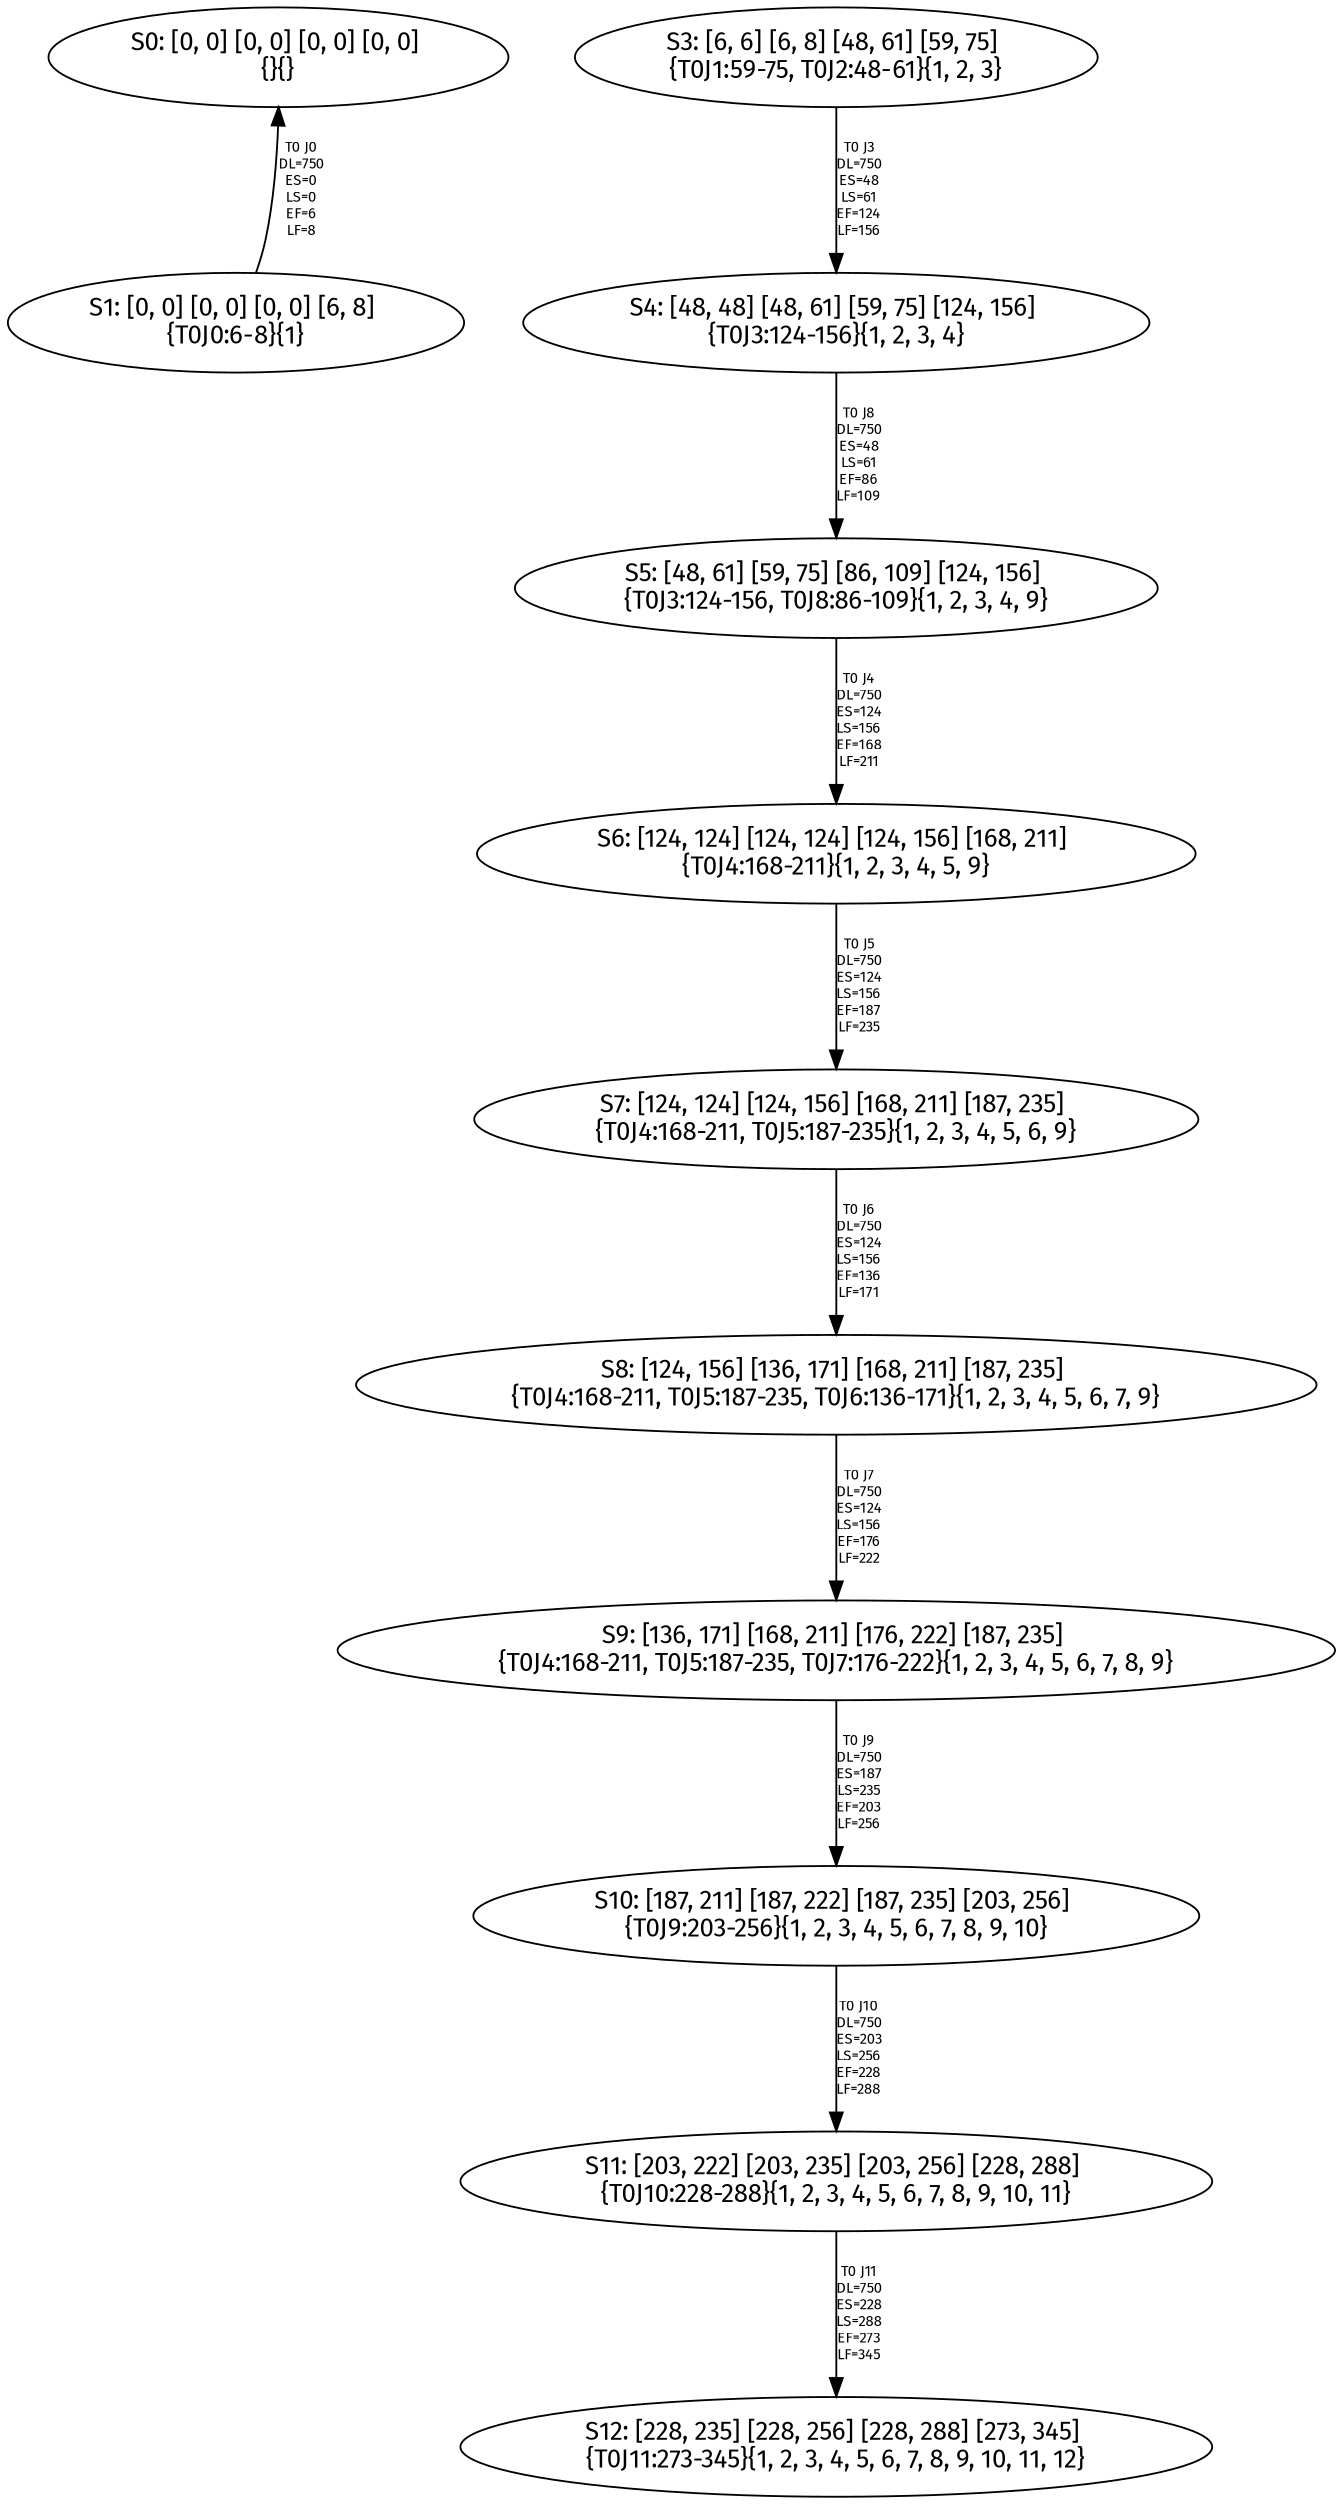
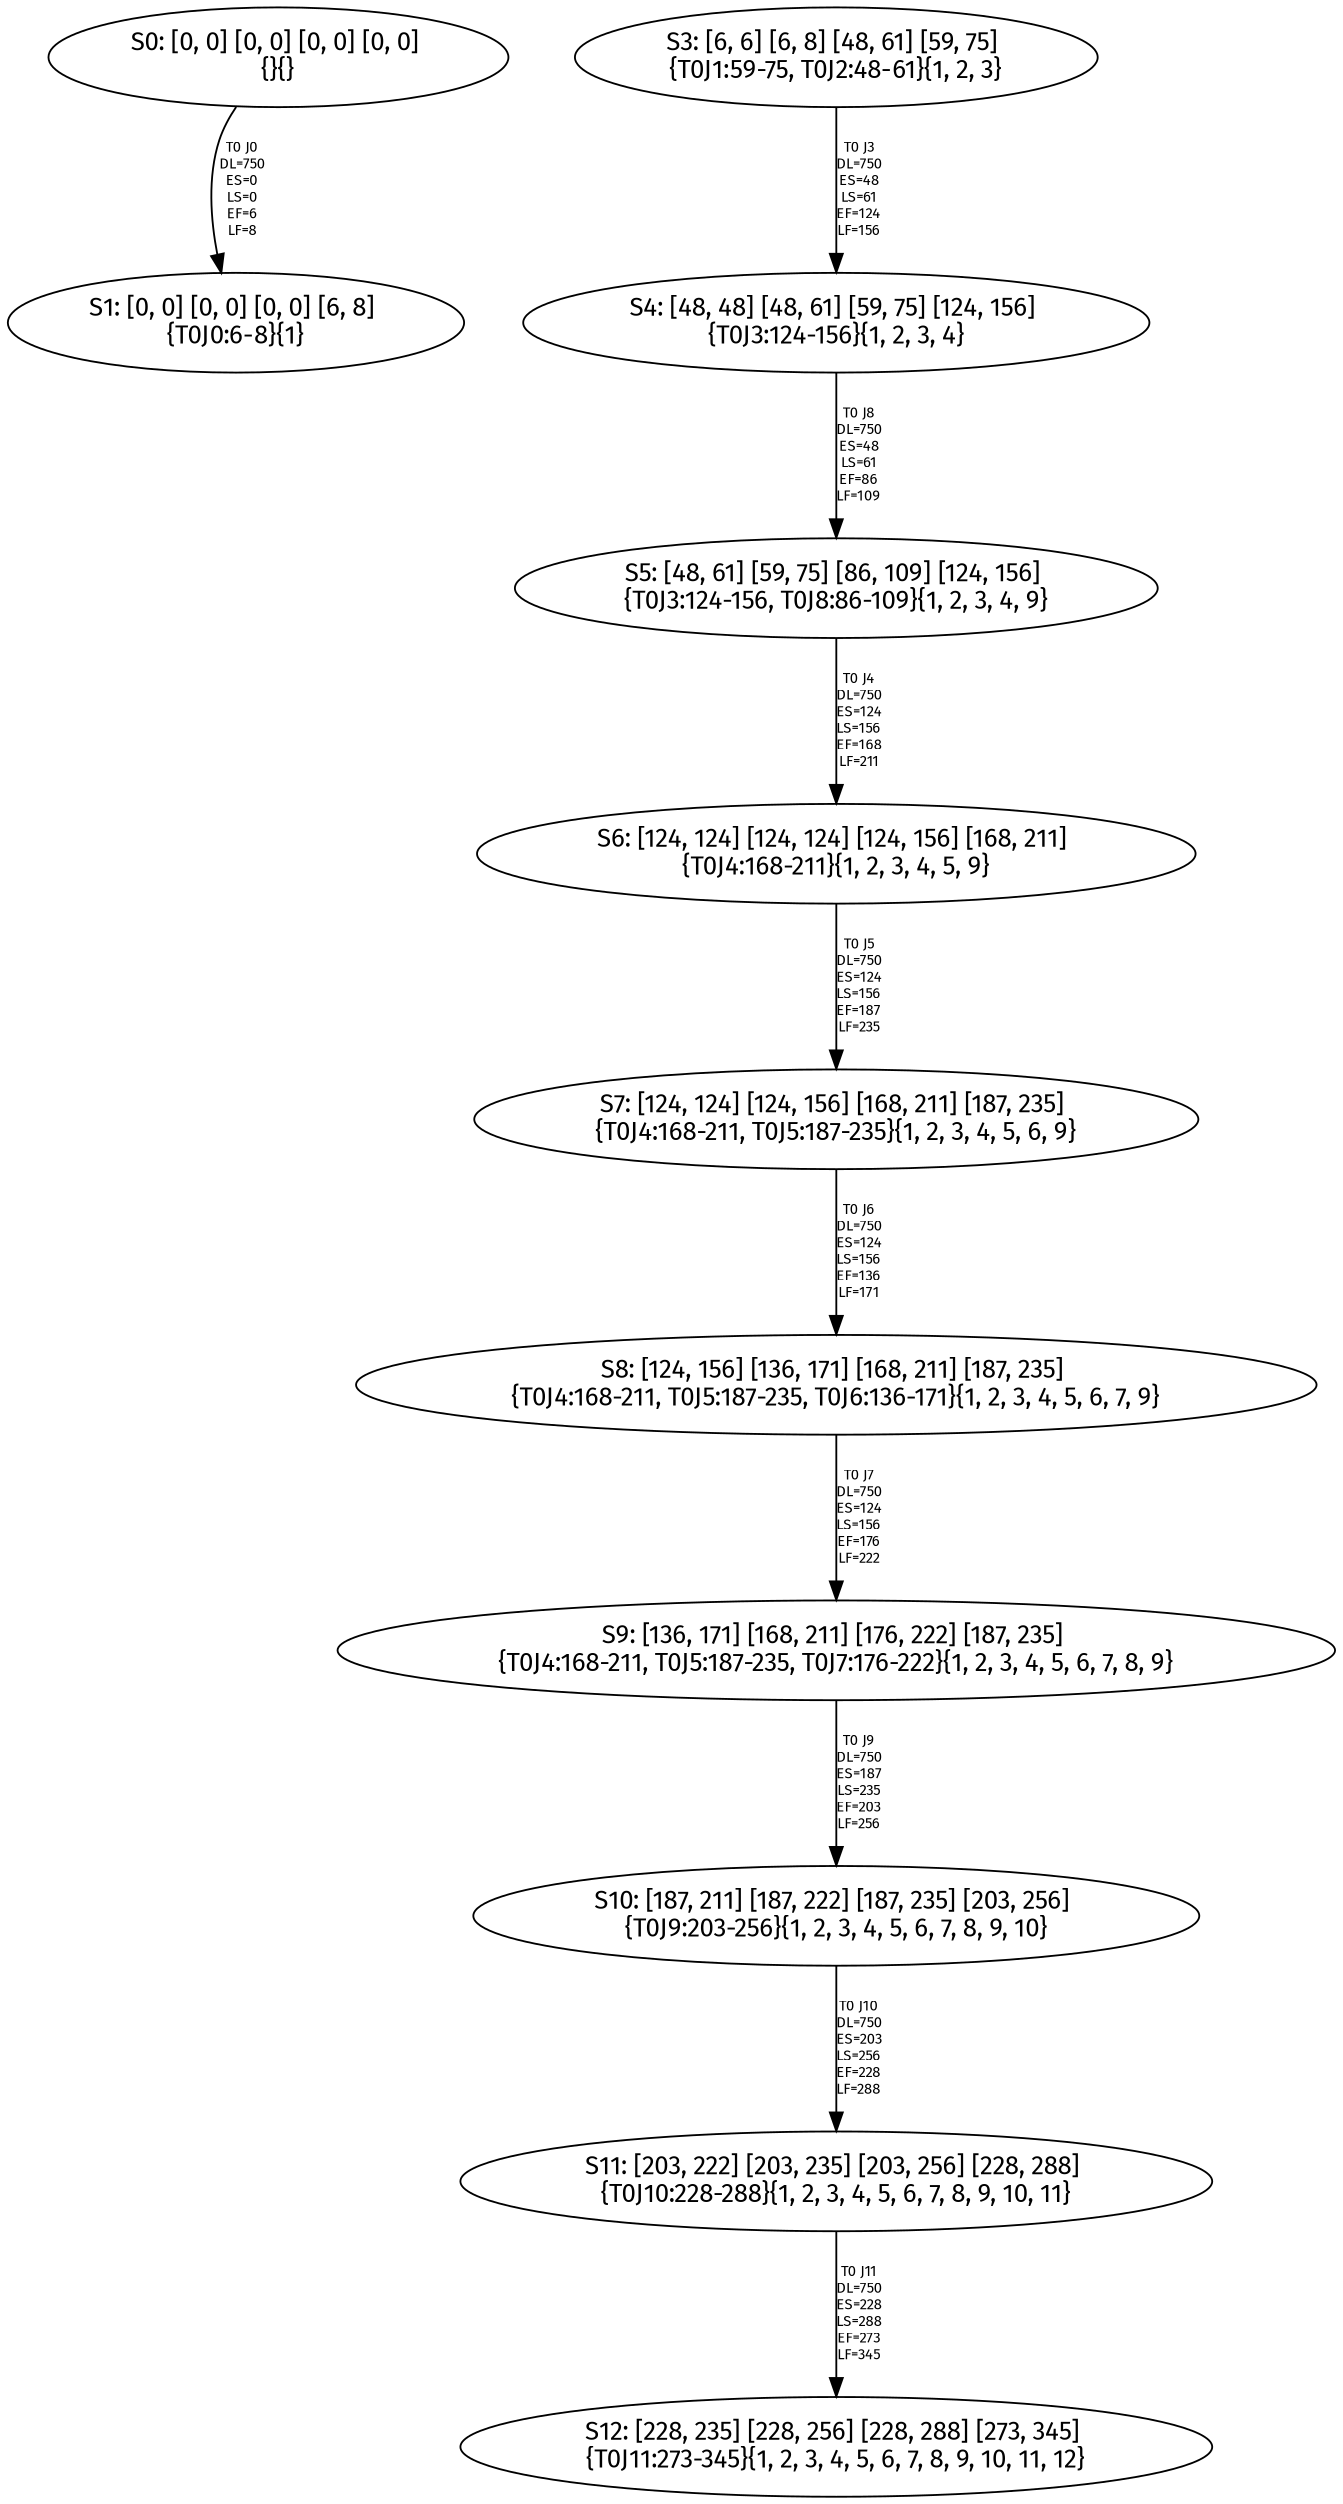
(272, 200) -> (212, 179)
